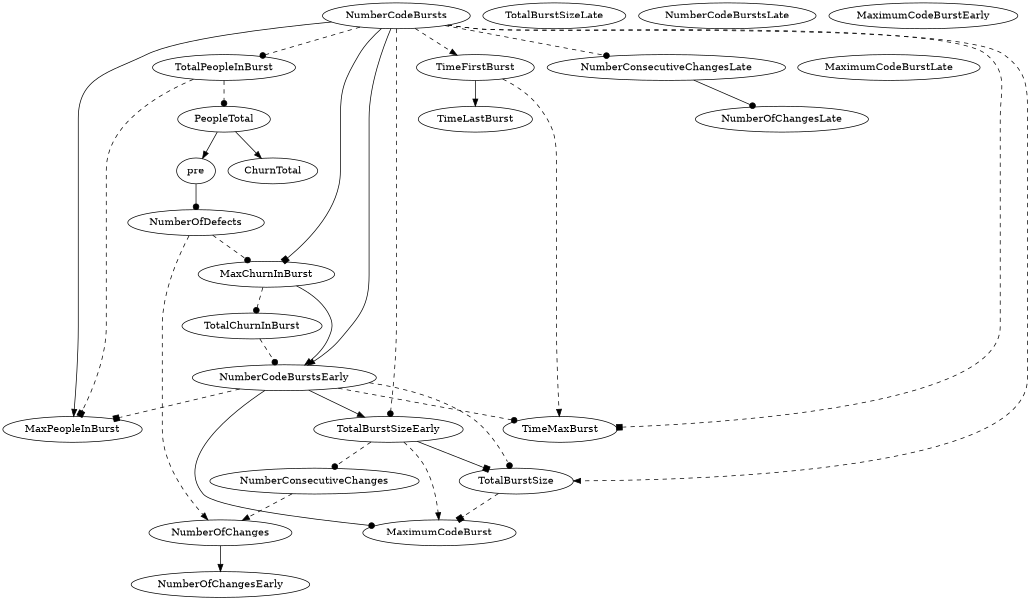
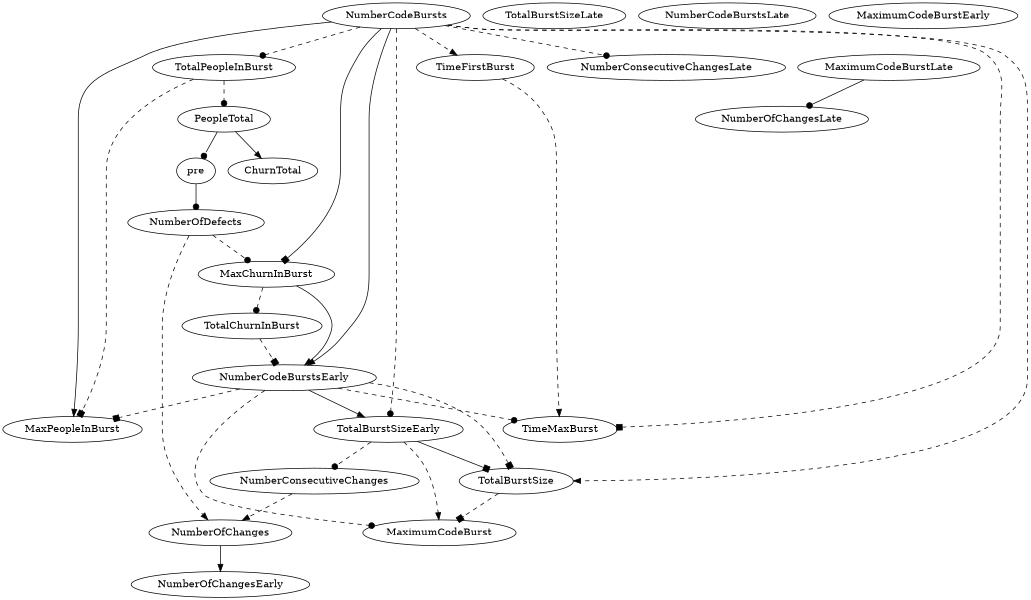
(722, 92) -> (838, 92)
(475, 119) -> none
(212, 142) -> (212, 142)
(266, 349) -> (266, 349)
(441, 402) -> (441, 402)
(219, 501) -> (219, 501)
